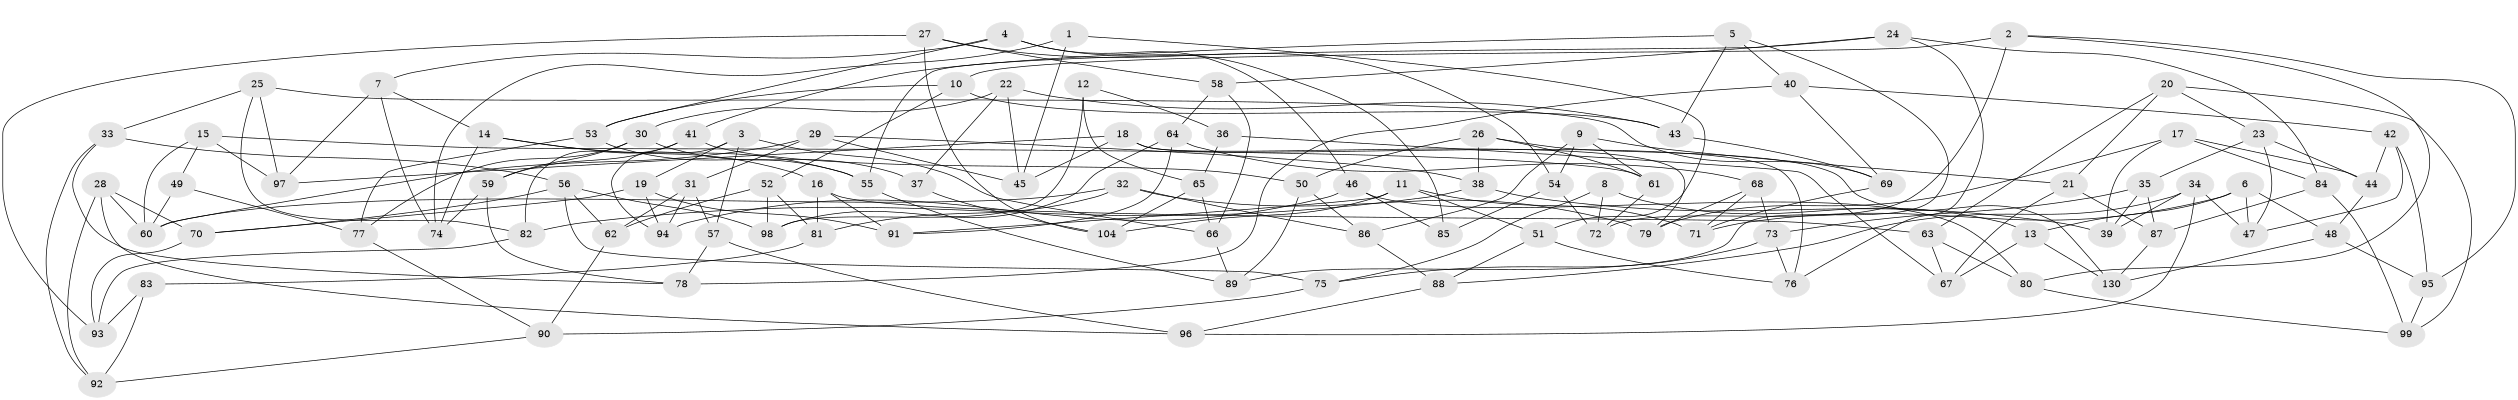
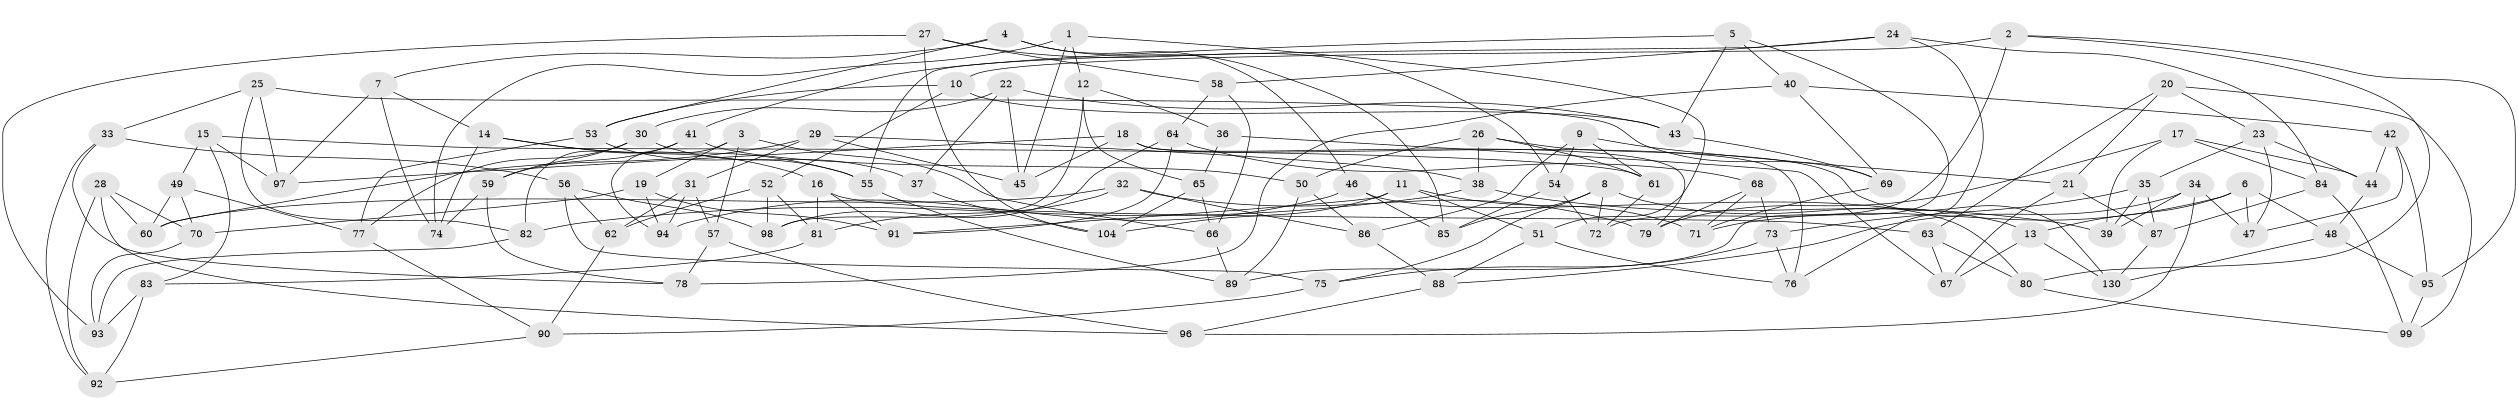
none -> (1076, 60)
(151, 174) -> (229, 225)
(457, 206) -> (187, 210)
none -> (1522, 212)
